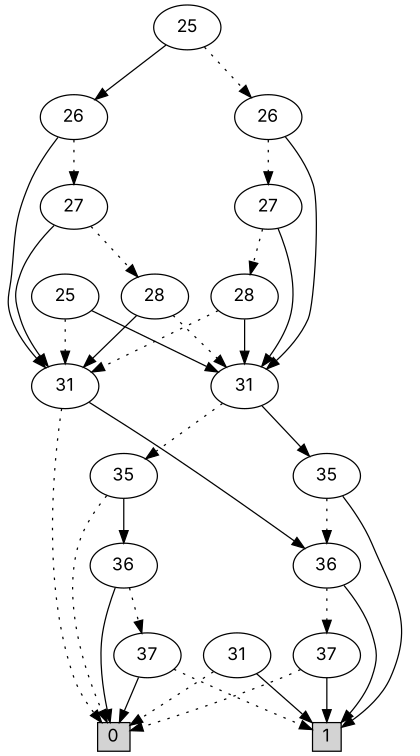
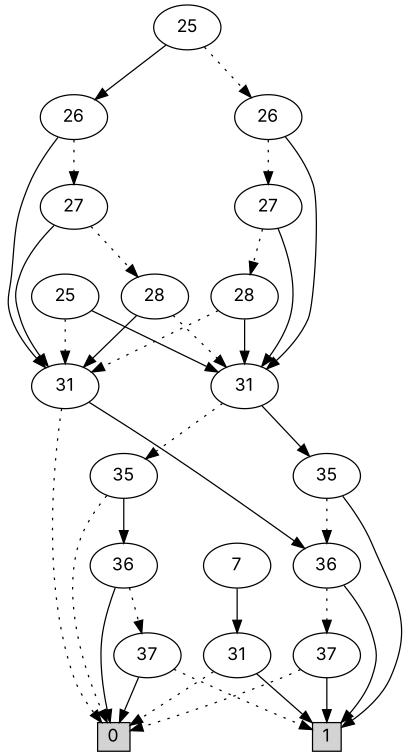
none -> (237, 566)
